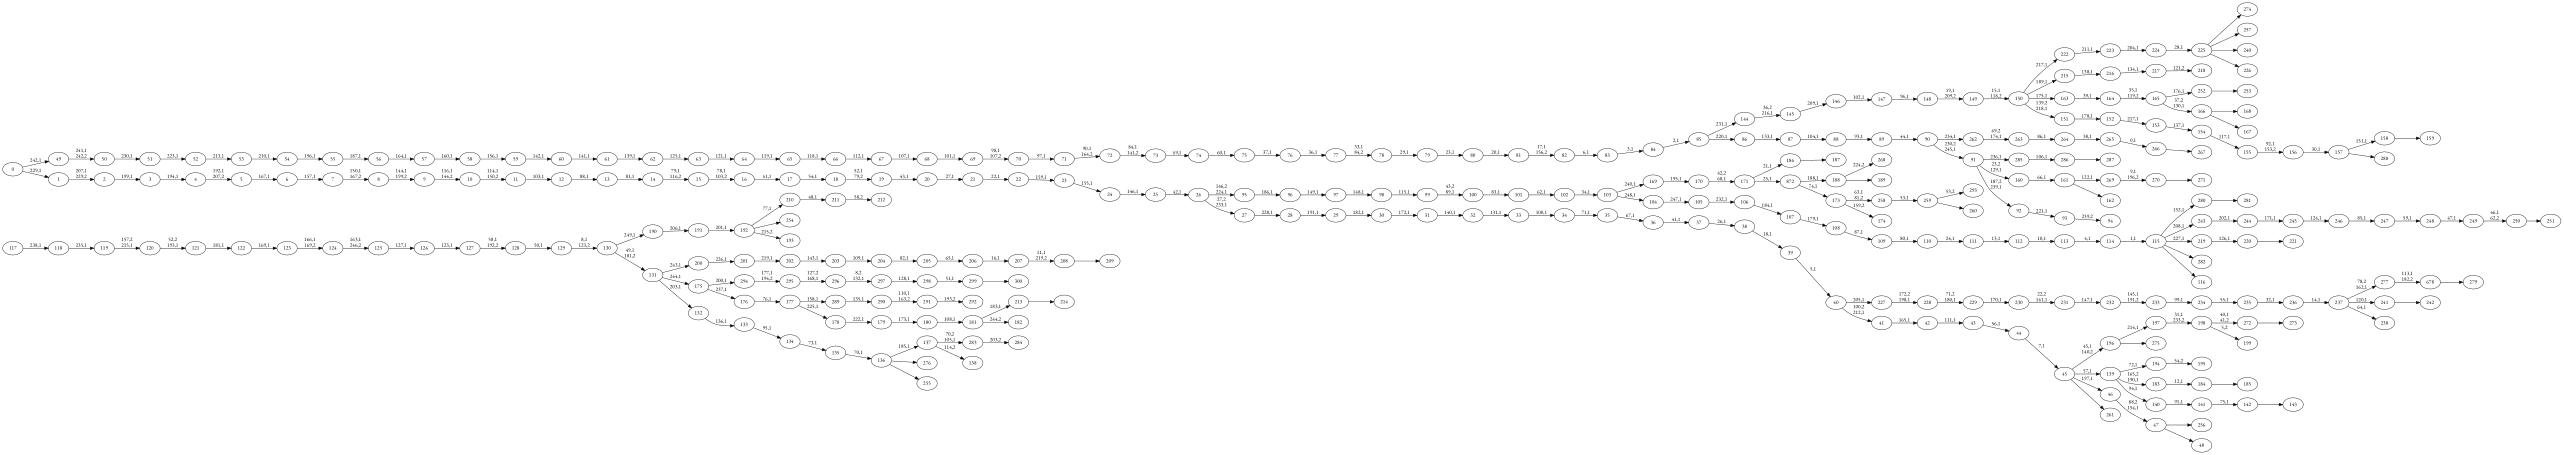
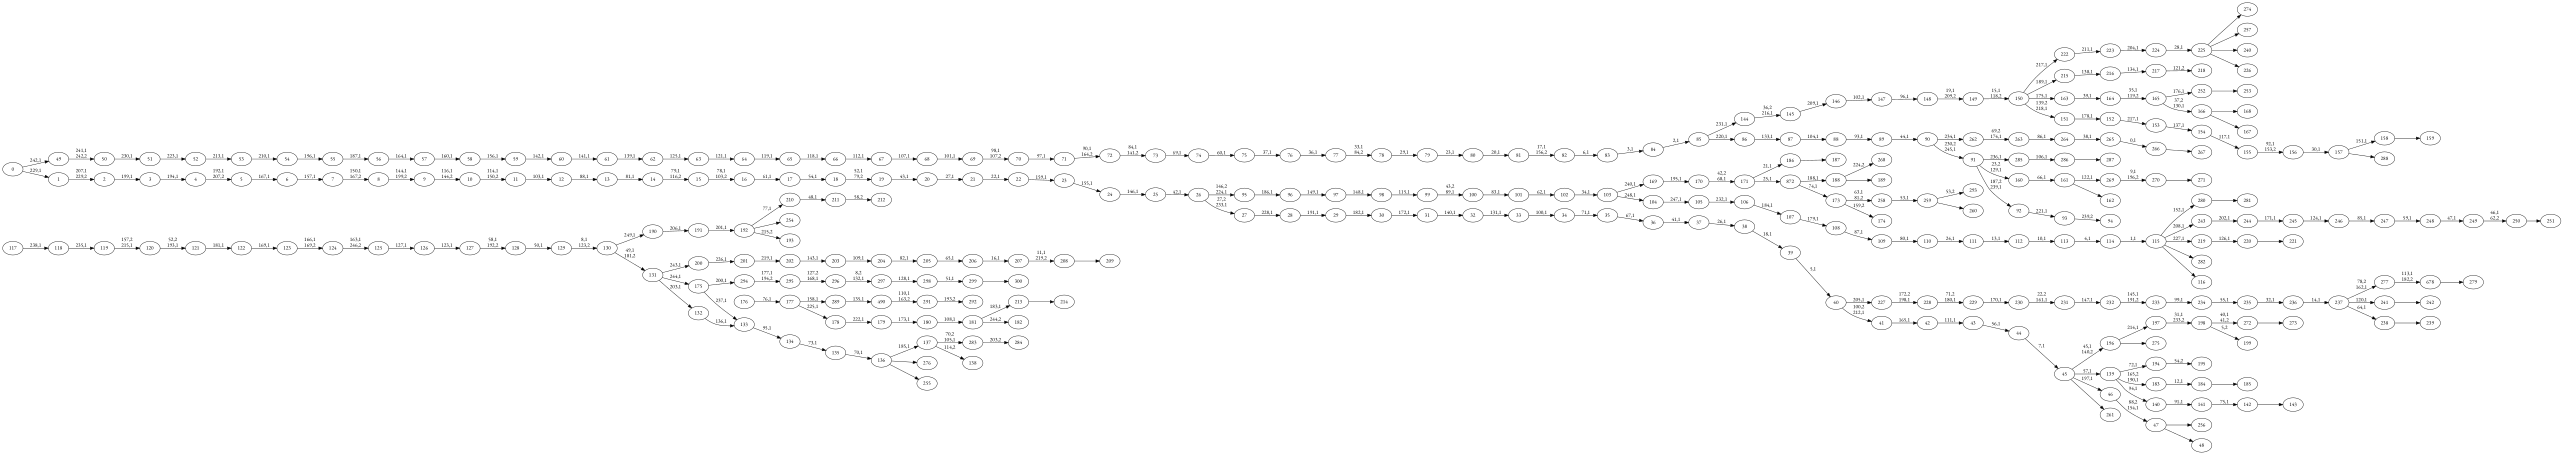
(719, 293) -> (718, 306)
(881, 302) -> (881, 302)
none -> (2430, 323)
